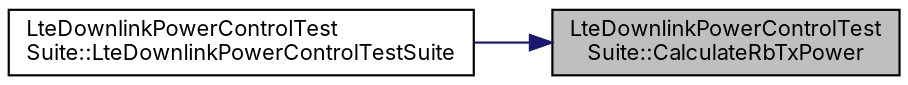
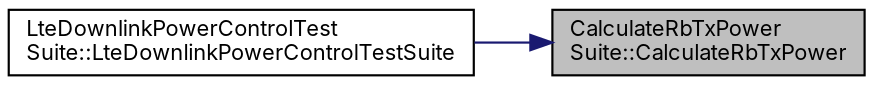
(726, 43) -> (708, 43)
